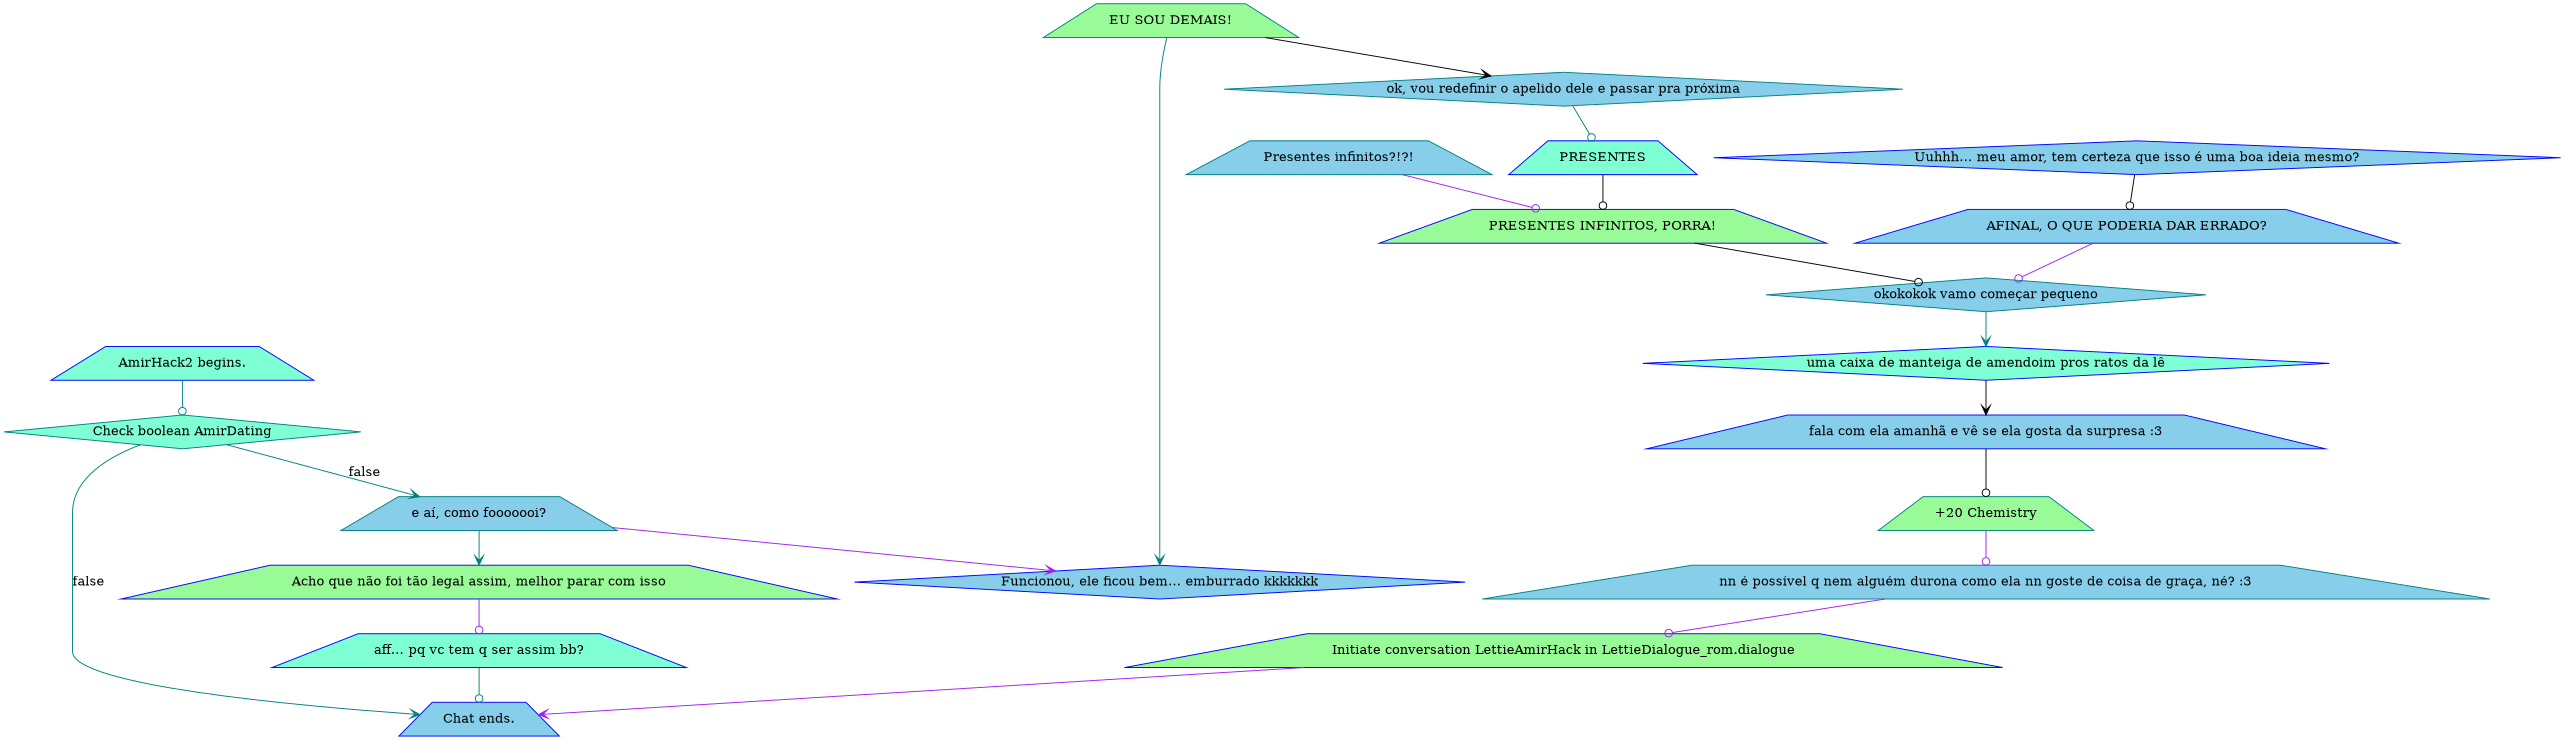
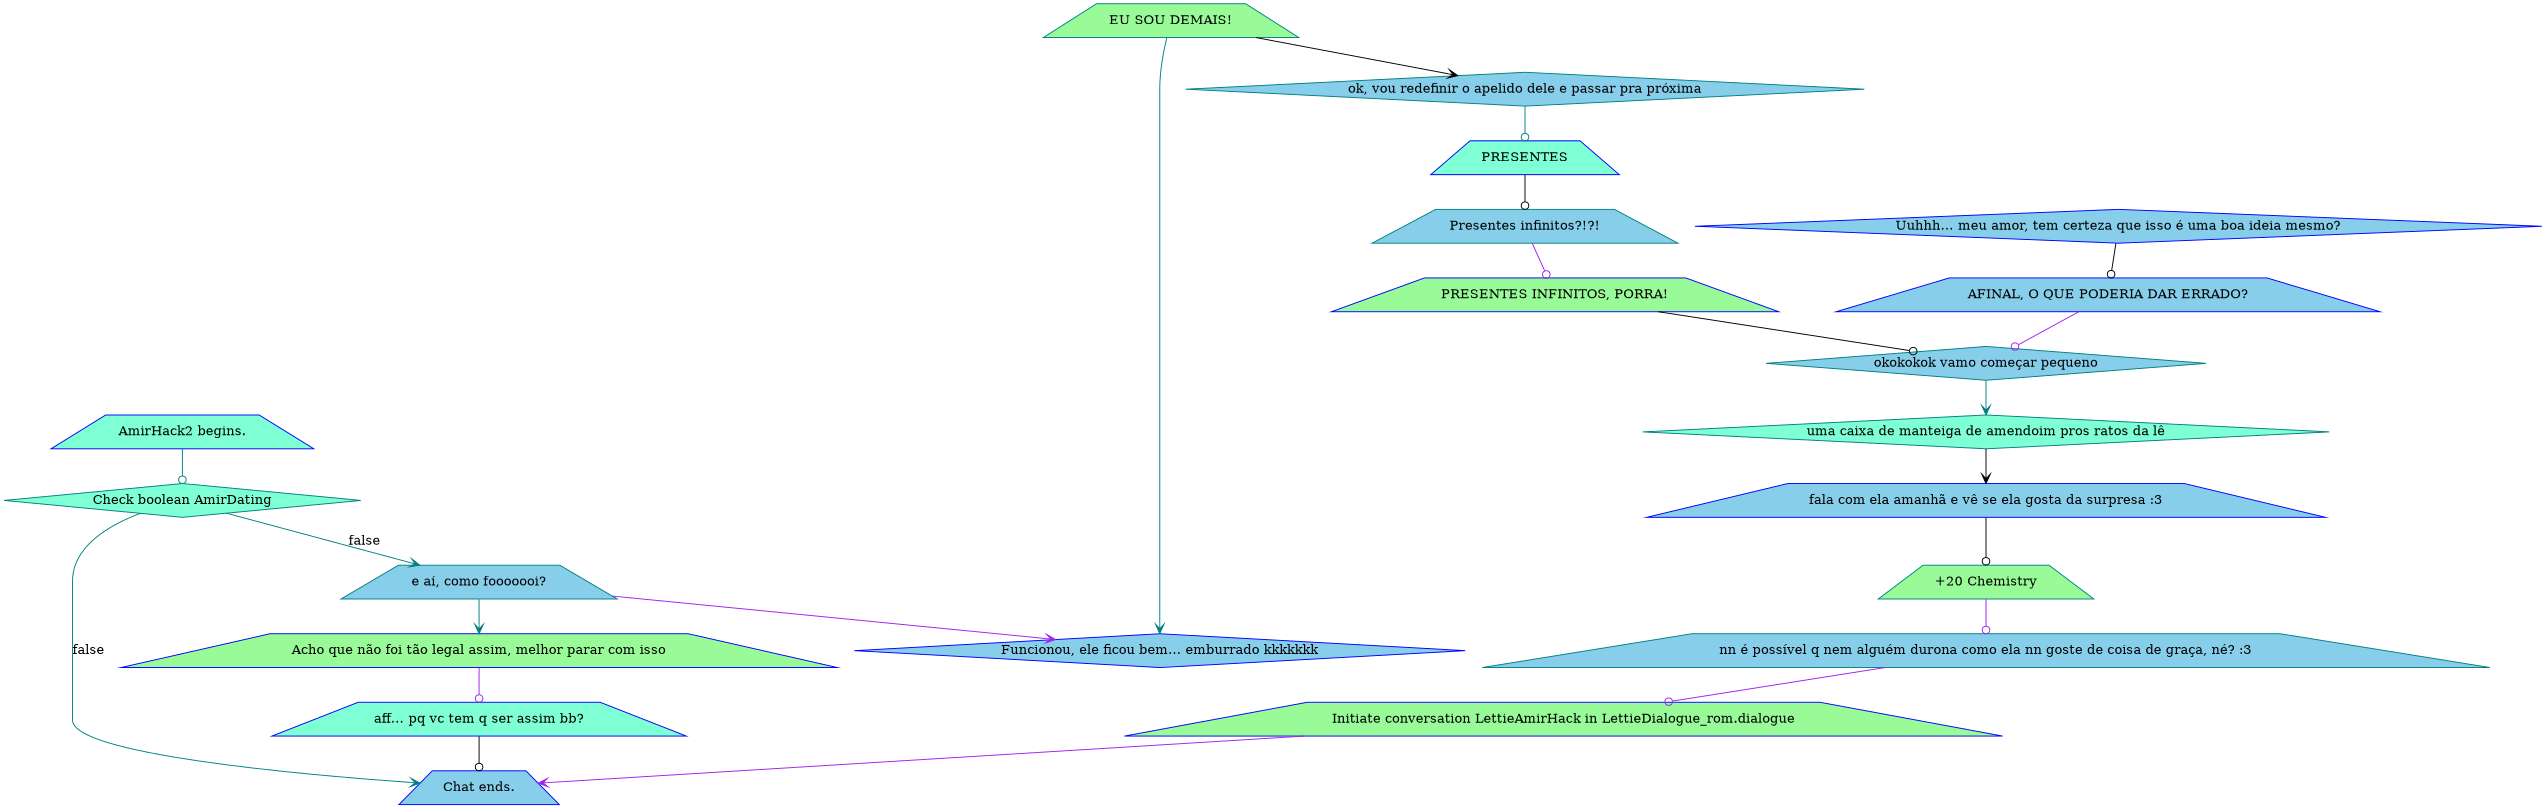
(1603, 188) -> (1525, 188)
(1986, 363) -> (1986, 432)
(479, 681) -> (479, 750)
